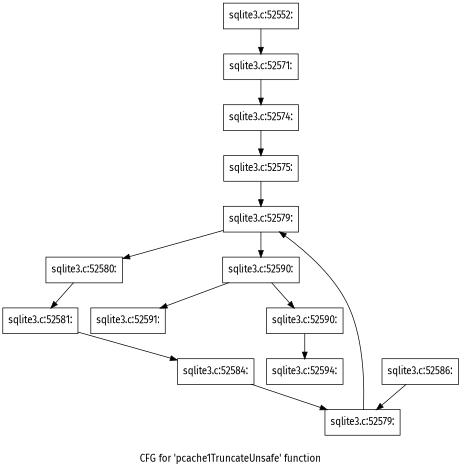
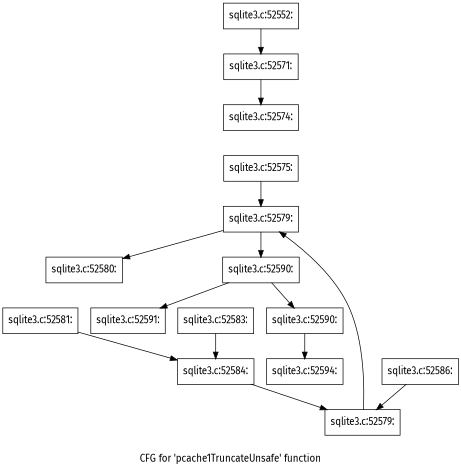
(261, 140) -> none
(65, 293) -> none
none -> (216, 321)
